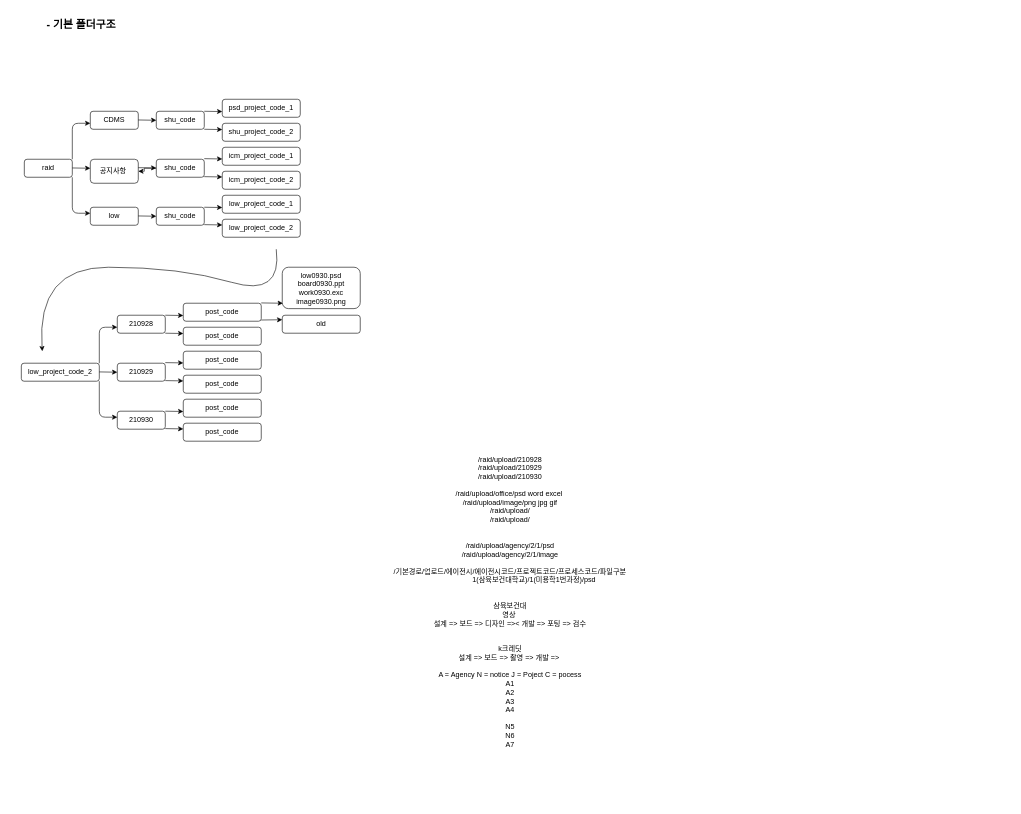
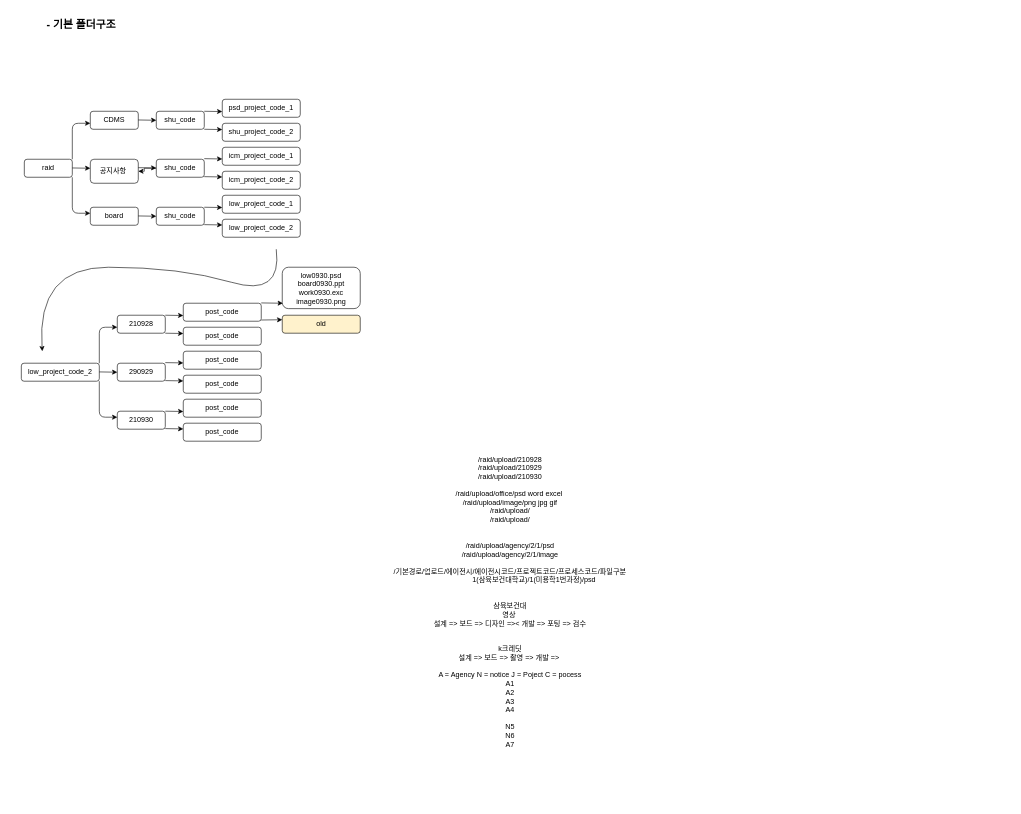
(114, 216) -> (114, 216)
(321, 324) -> (321, 324)
(141, 372) -> (141, 372)
